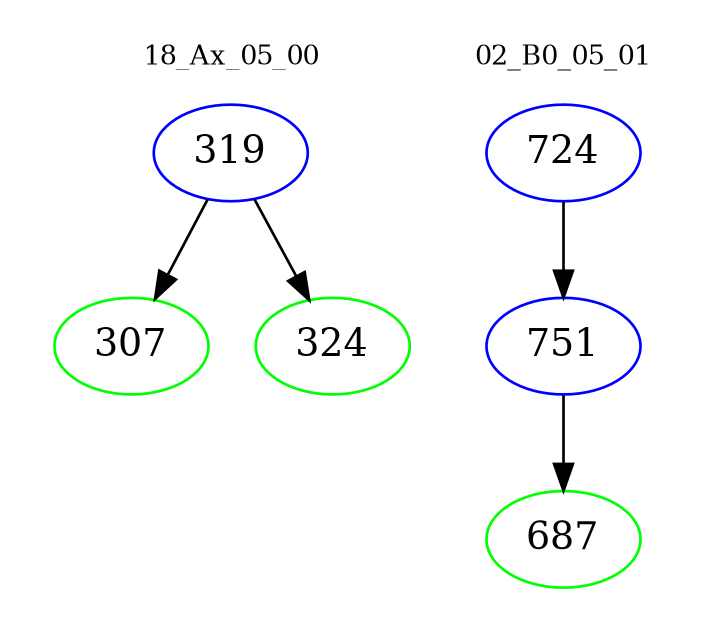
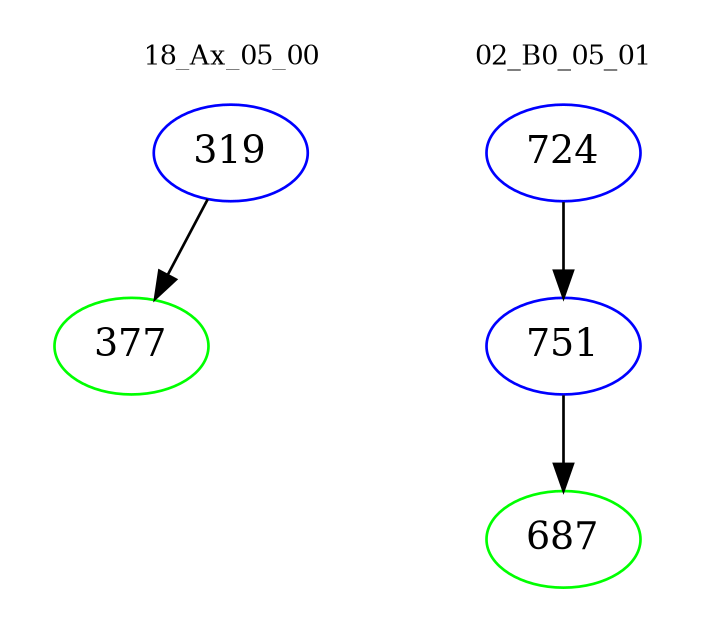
(131, 346) -> (131, 346)
(333, 346) -> none
